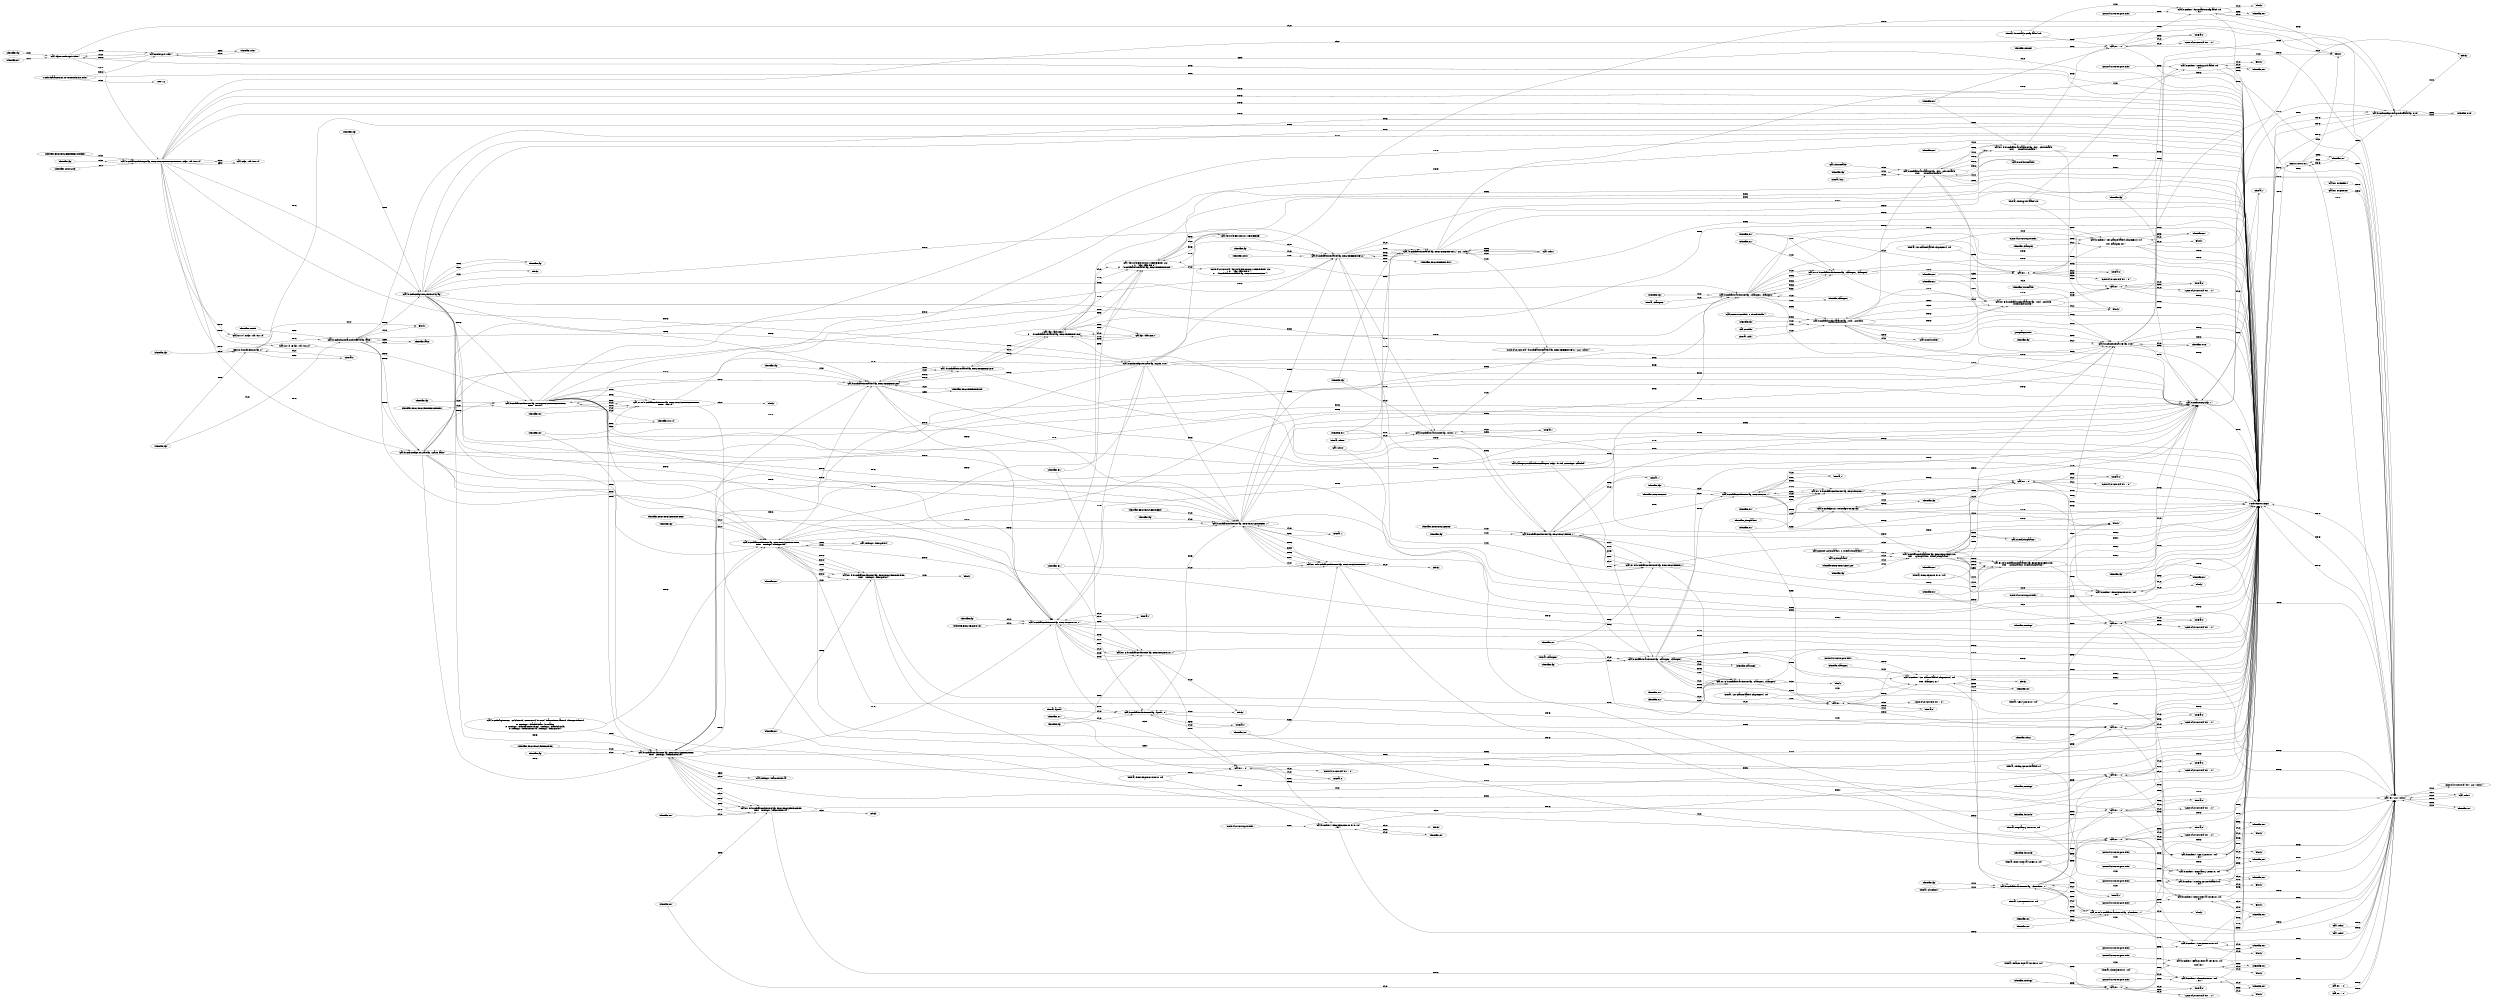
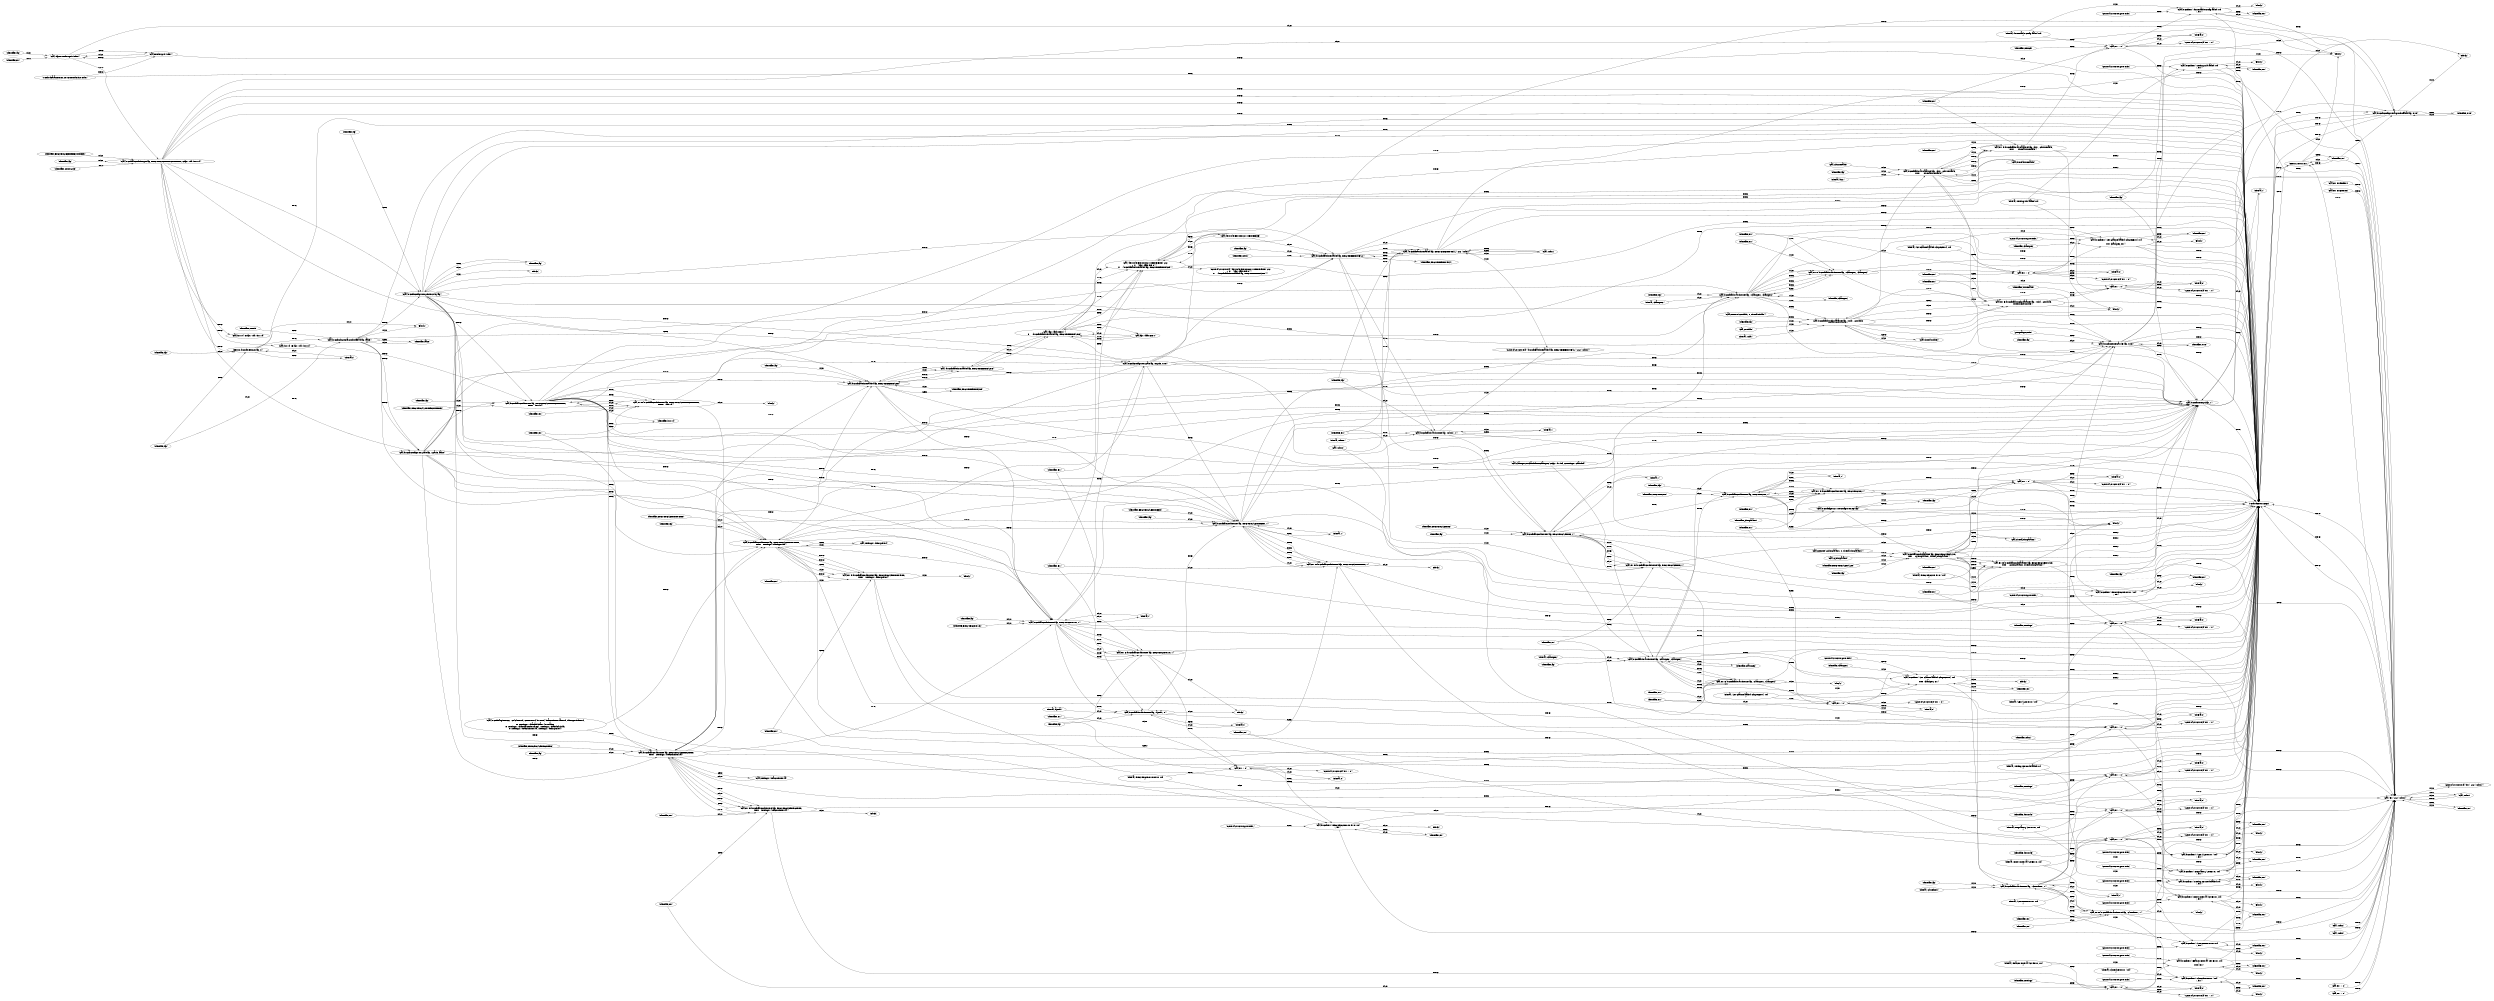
(248, 51) -> none
(1240, 58) -> (1240, 58)
(1365, 69) -> none
(161, 82) -> none
(248, 161) -> none
(1285, 389) -> none
(422, 408) -> (422, 408)
(1580, 449) -> (1579, 392)
(1104, 496) -> (1098, 496)
(535, 746) -> (535, 746)
